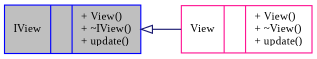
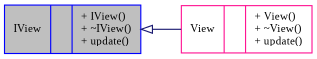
(102, 16) -> (104, 16)
